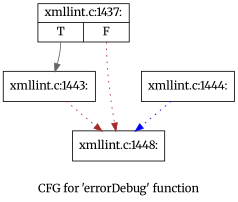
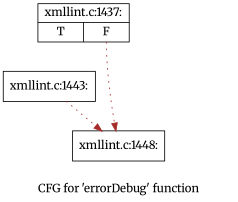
(60, 53) -> none
(188, 86) -> none
